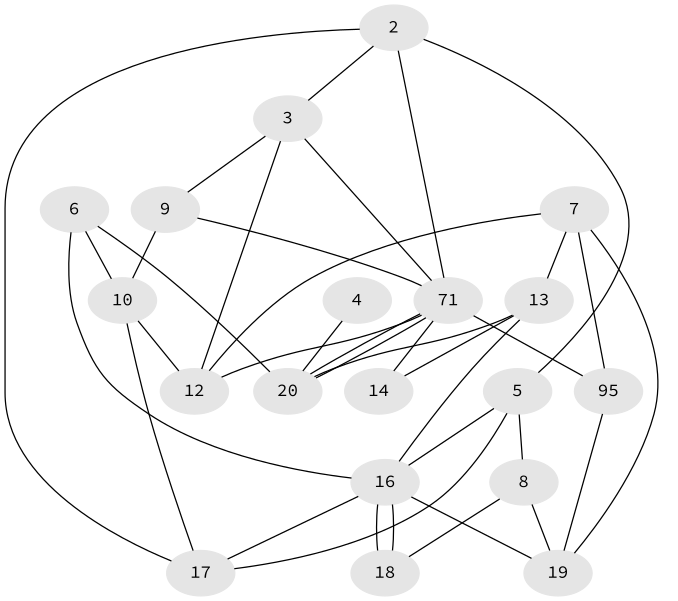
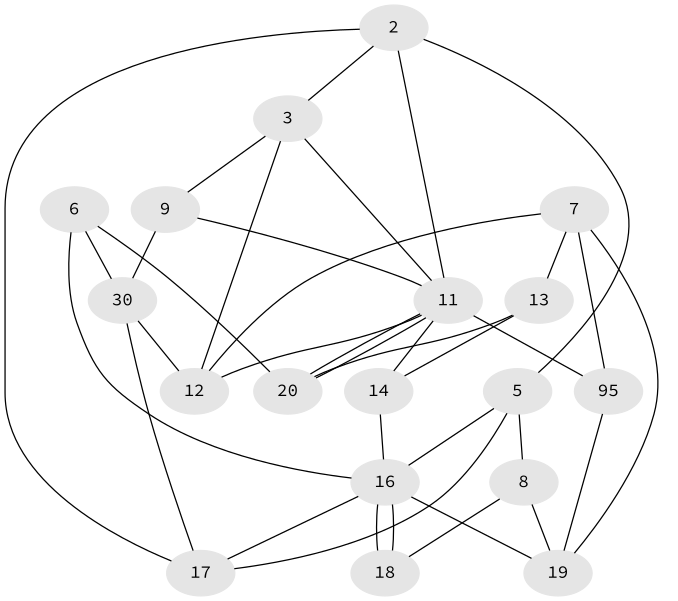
(122, 300) -> (122, 300)
(357, 300) -> none
(448, 300) -> (448, 300)
(456, 388) -> (382, 437)
